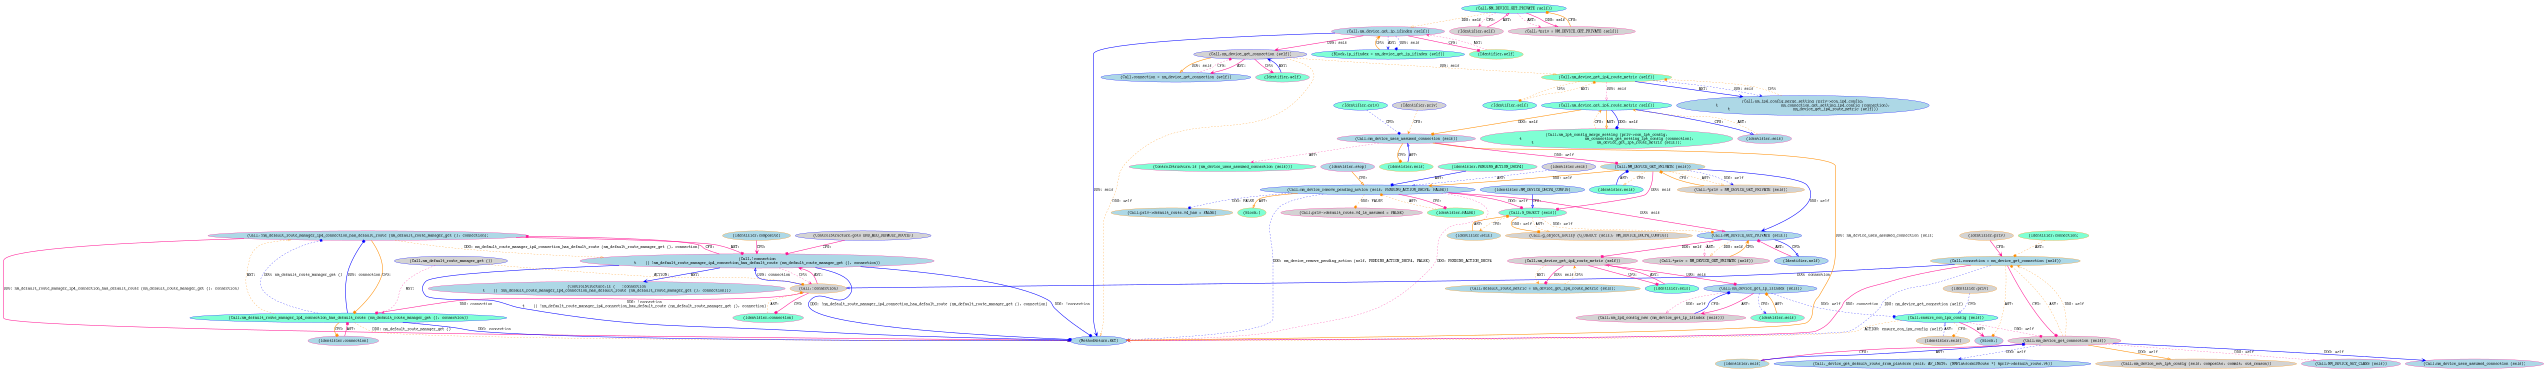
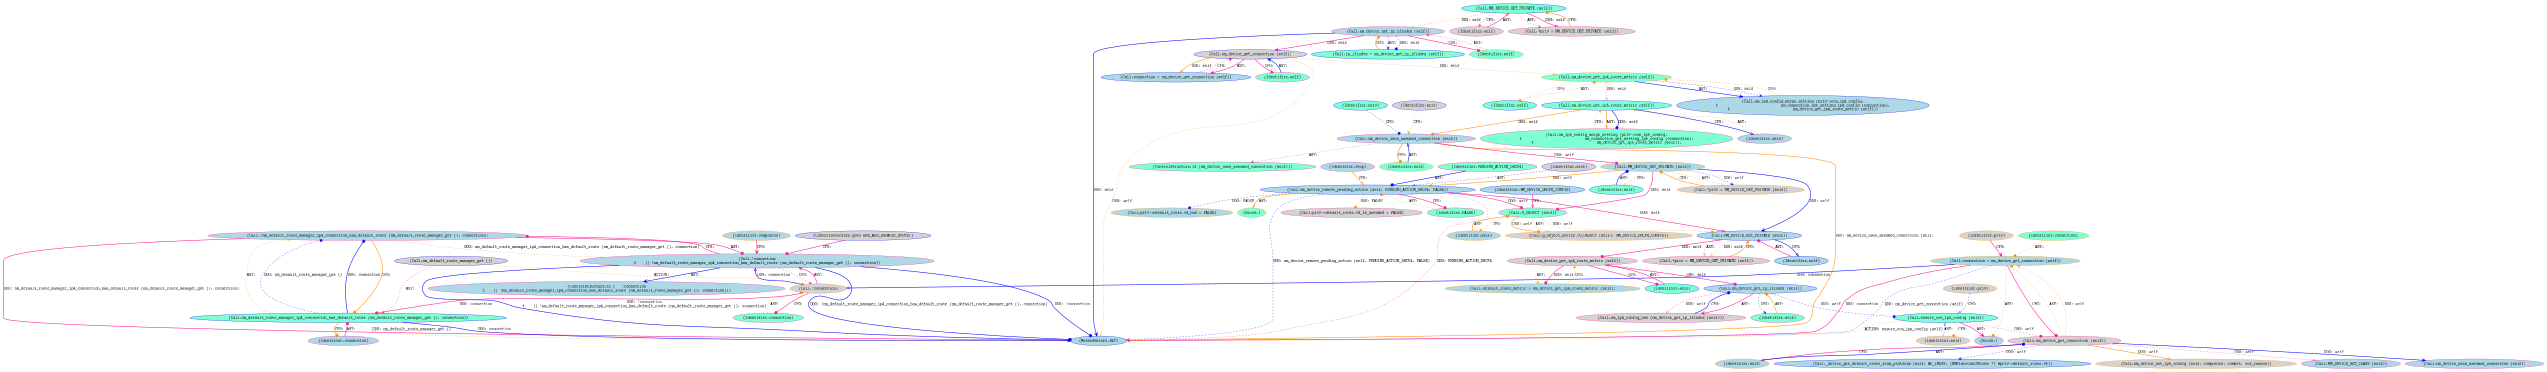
(1388, 54) -> (1388, 54)
(1533, 201) -> (1533, 201)
(1456, 213) -> (1456, 213)
